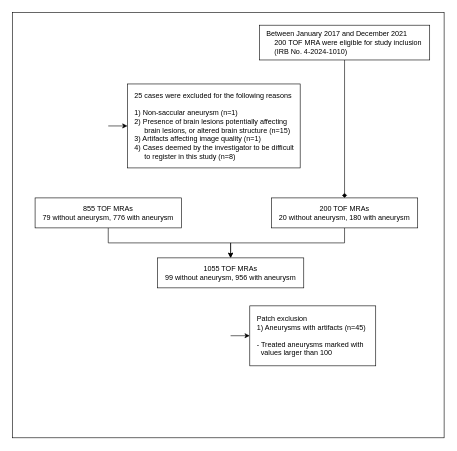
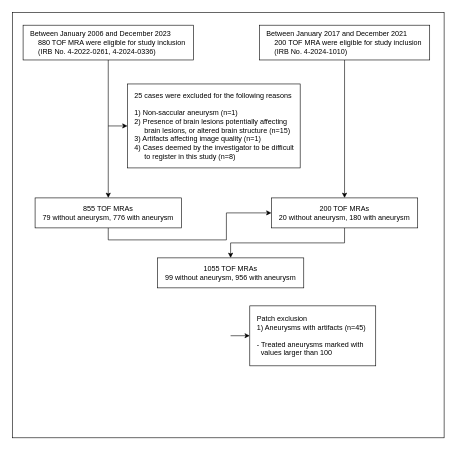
none -> (108, 42)
none -> (108, 192)
(345, 192) -> (345, 192)
(164, 243) -> (227, 227)
